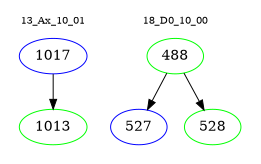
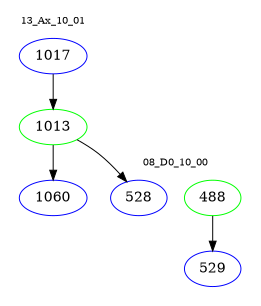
(176, 21) -> (176, 163)
(192, 87) -> (109, 162)
(139, 127) -> (213, 269)
(213, 127) -> (139, 198)
none -> (53, 198)
